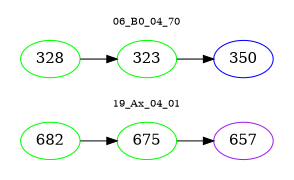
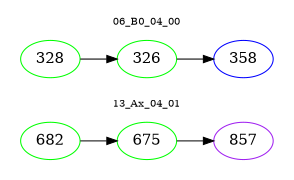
(147, 22) -> (147, 22)
(147, 59) -> (147, 59)
(243, 59) -> (243, 59)
(147, 104) -> (147, 104)
(243, 141) -> (243, 141)
